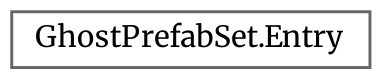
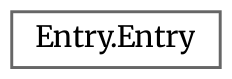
(191, 40) -> (116, 40)
